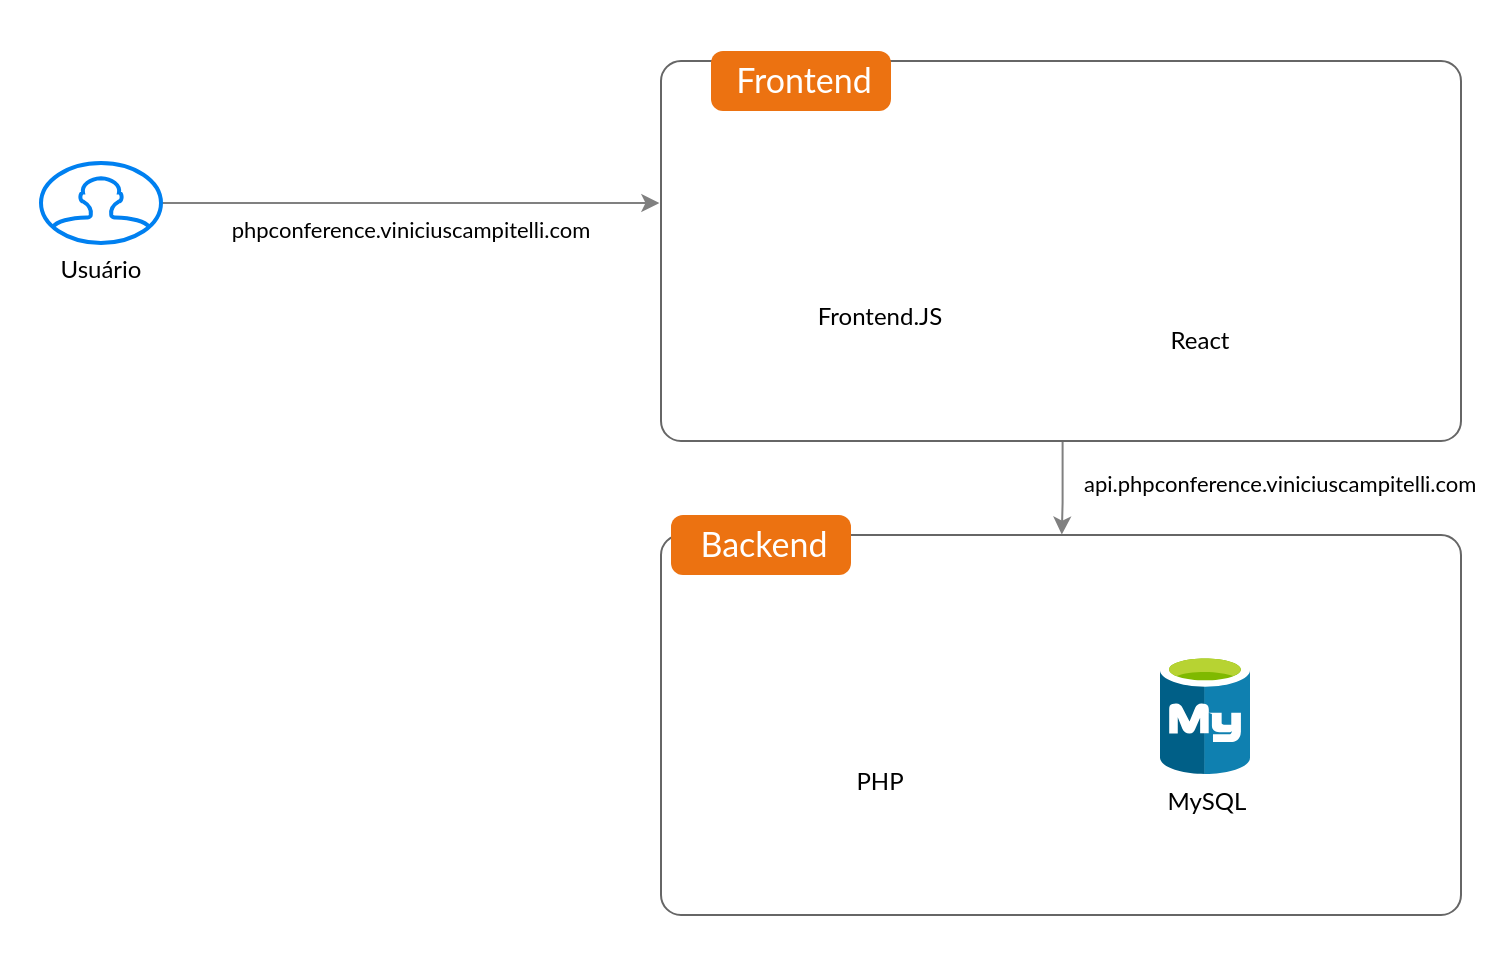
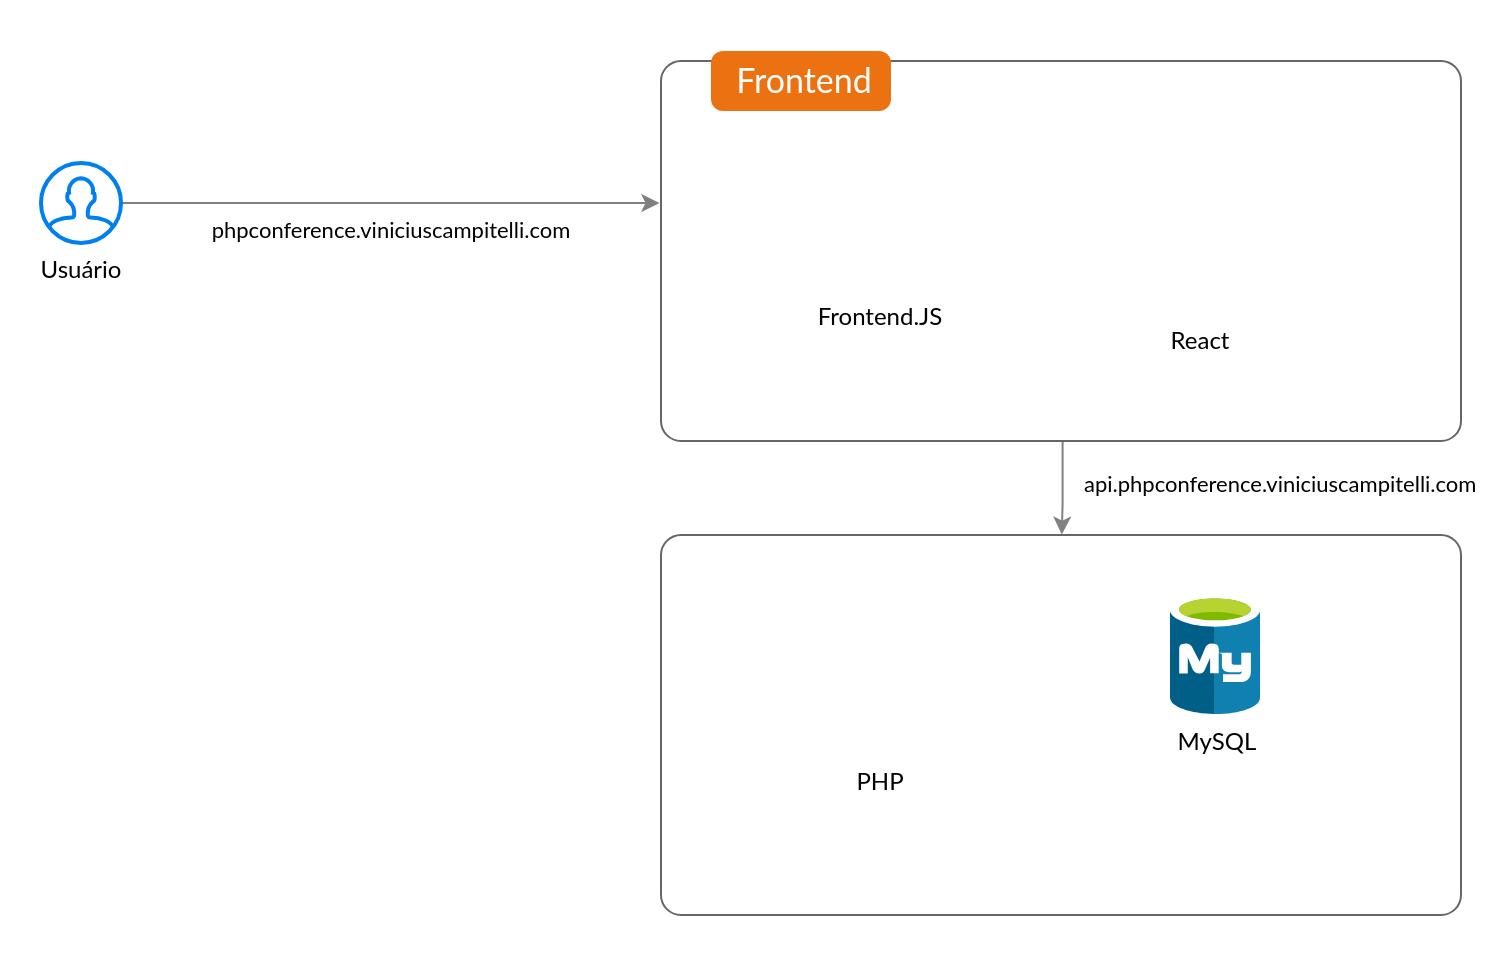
(101, 203) -> (81, 203)
(761, 545) -> none
(1206, 715) -> (1216, 655)
